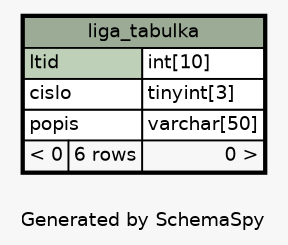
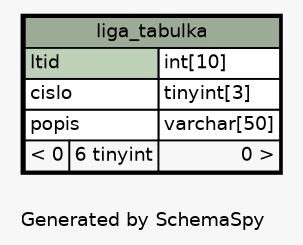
(105, 155) -> (114, 155)
